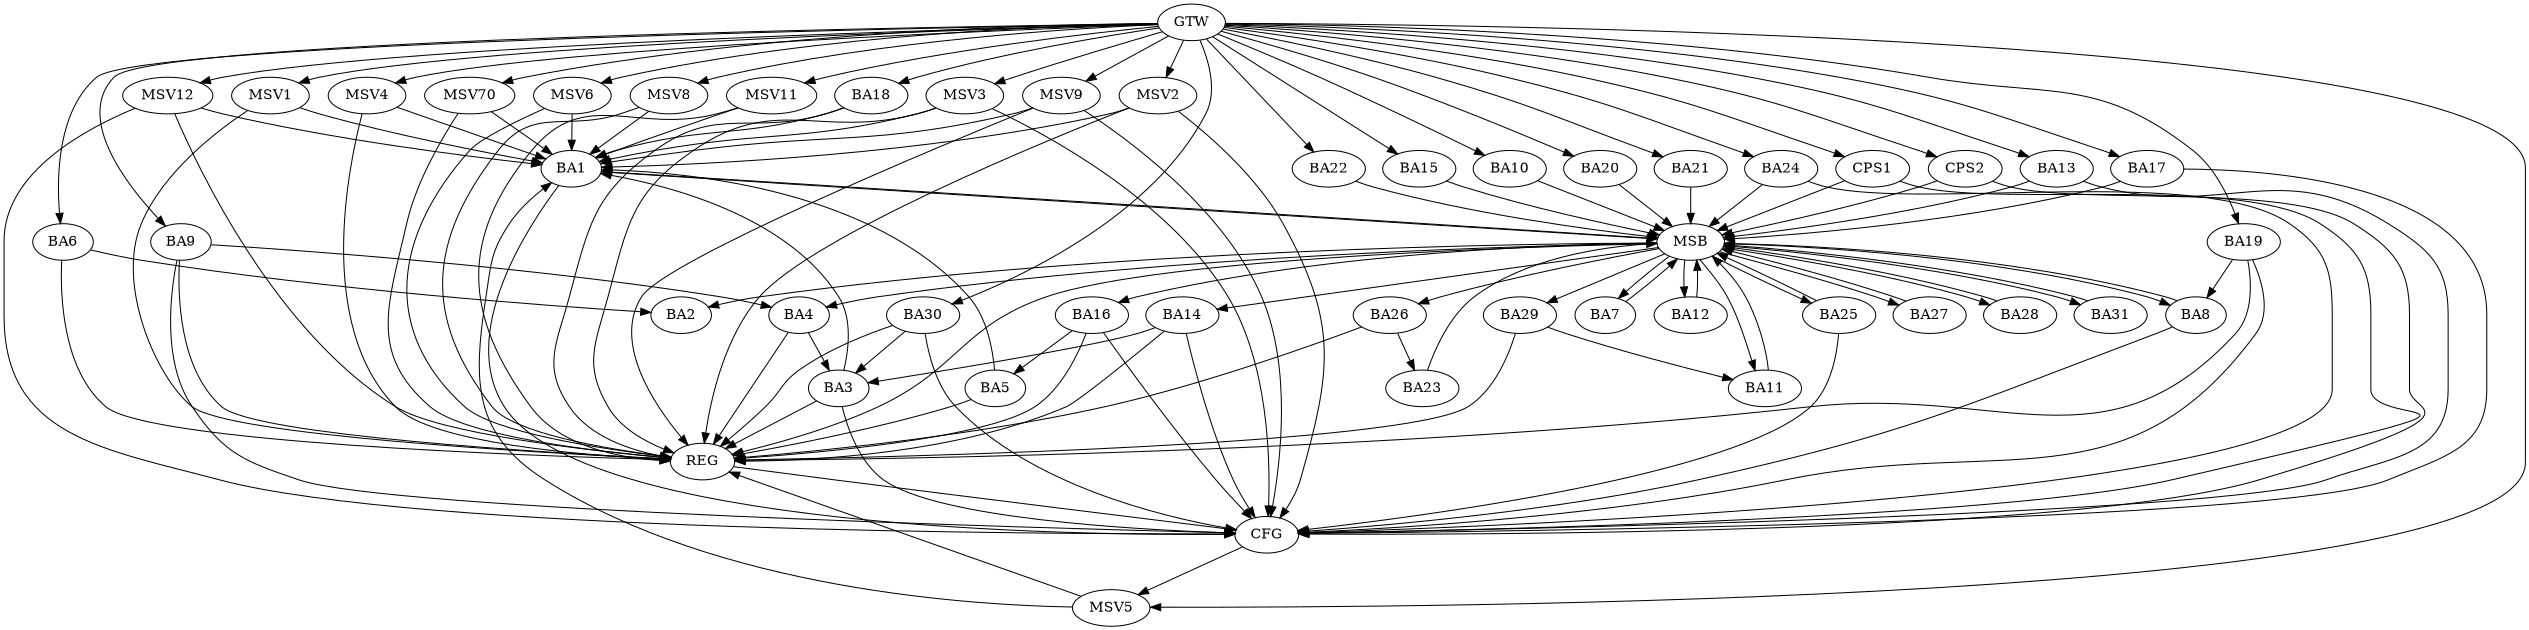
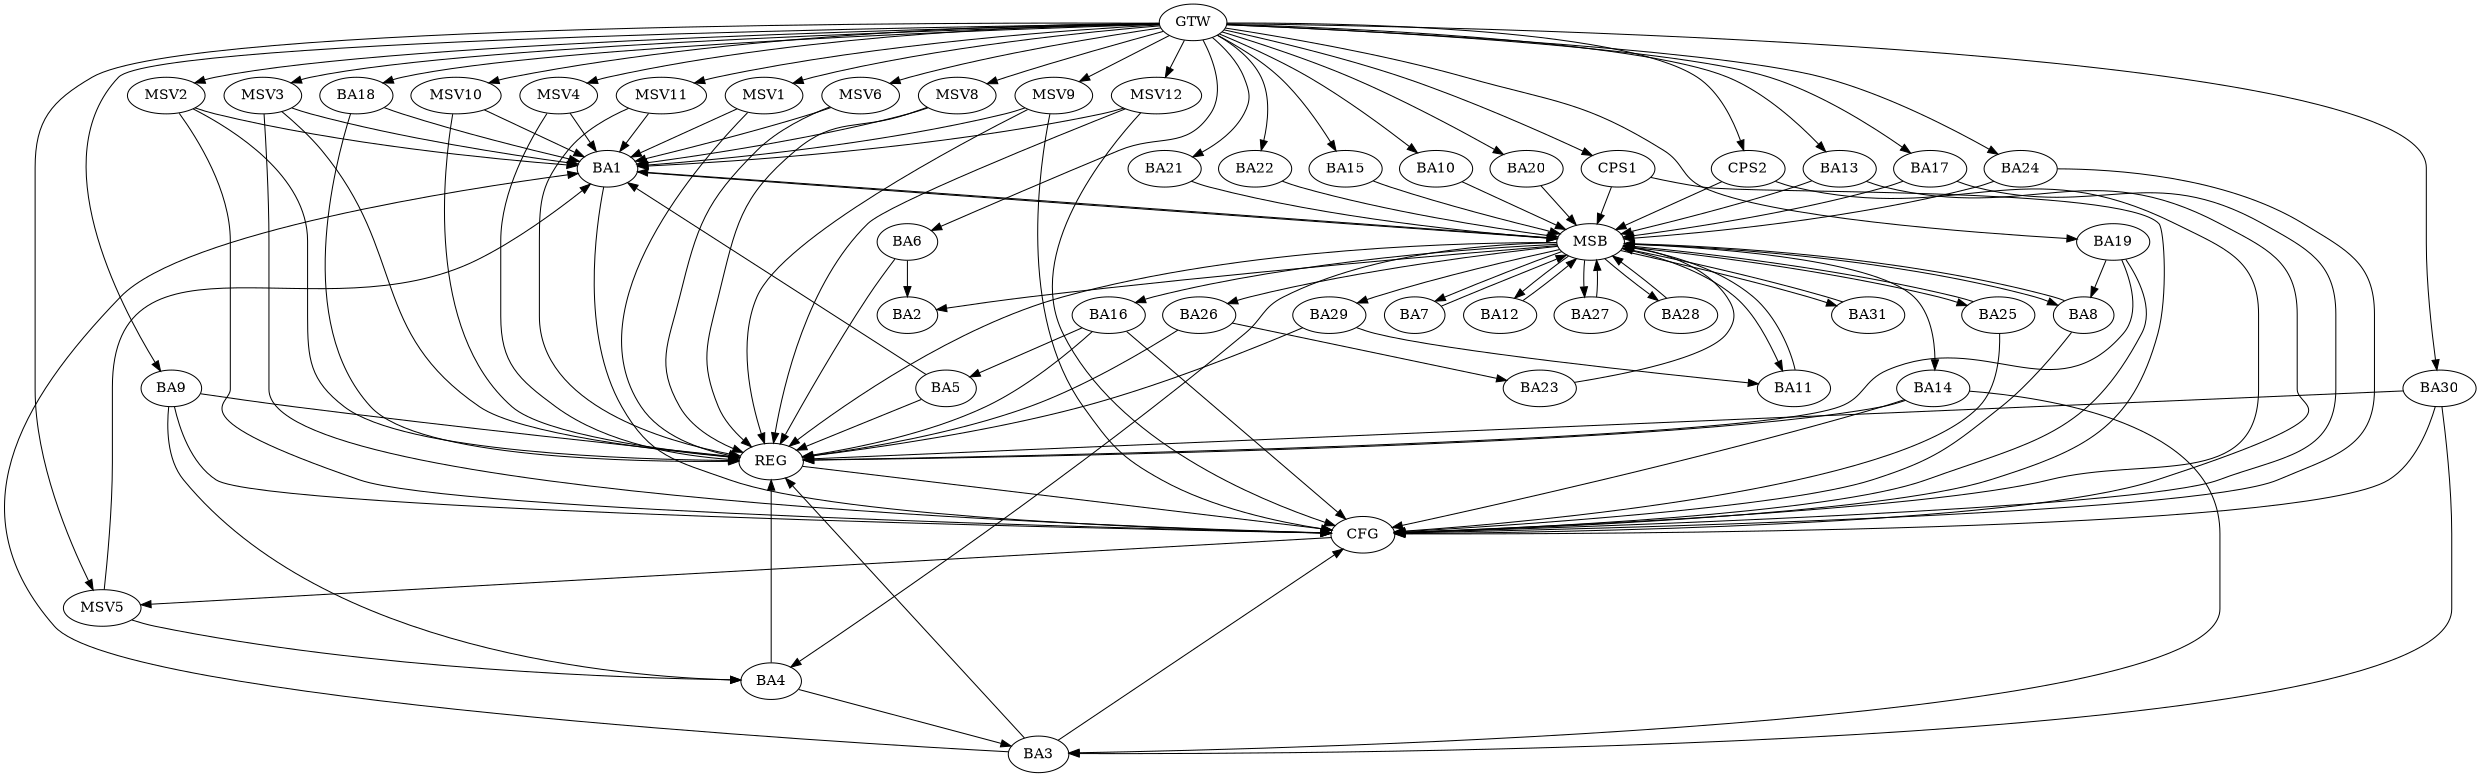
(470, 96) -> (456, 96)
(919, 539) -> (430, 664)
